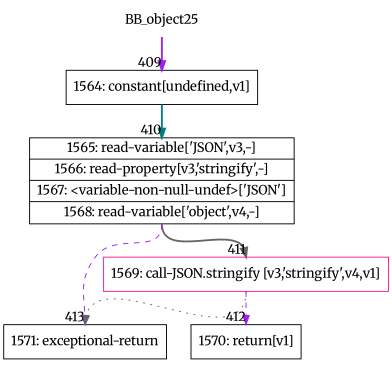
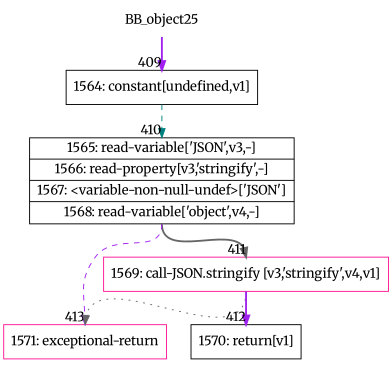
(162, 116) -> (162, 116)
(246, 309) -> (246, 309)
(85, 342) -> (85, 342)
